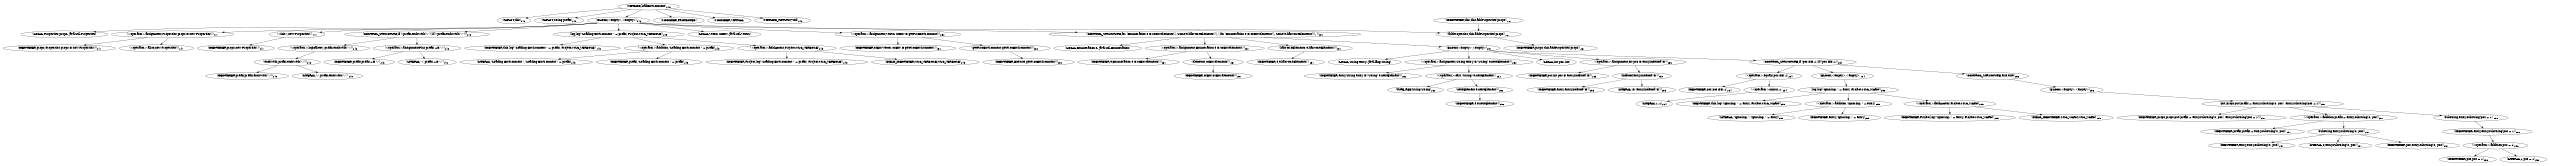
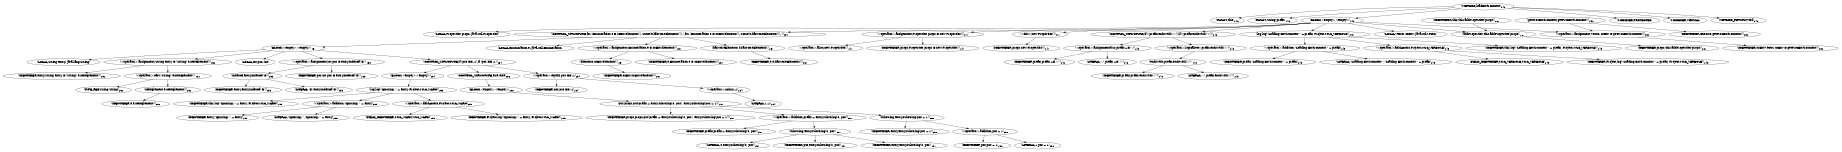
(951, 41) -> (1580, 27)
(2491, 138) -> (945, 125)
